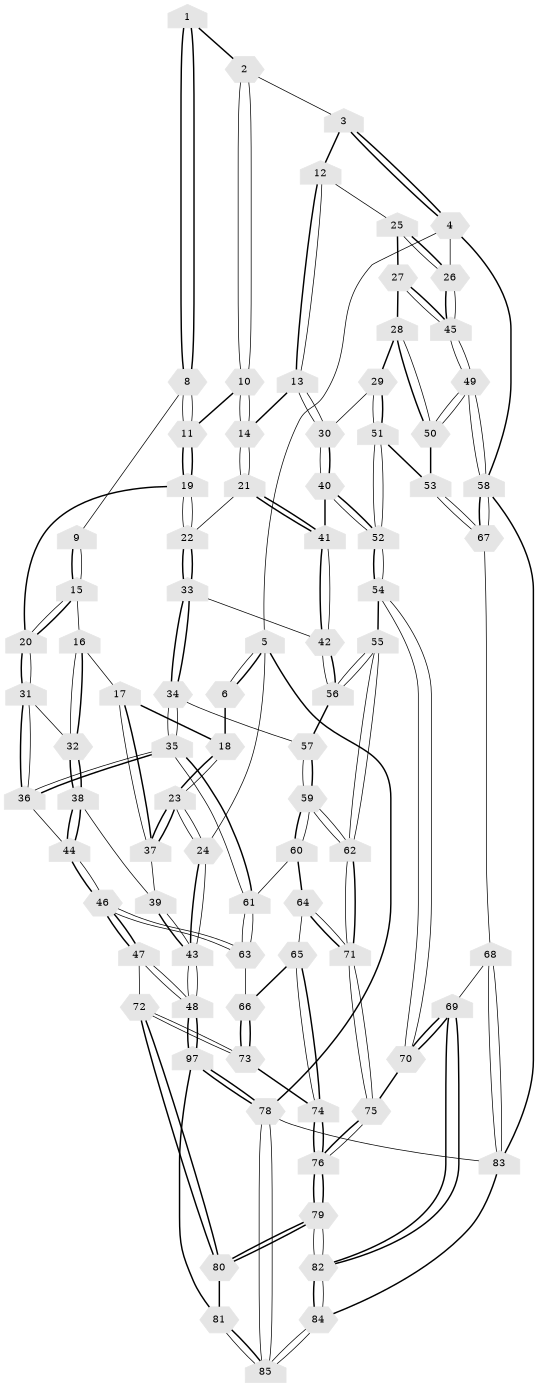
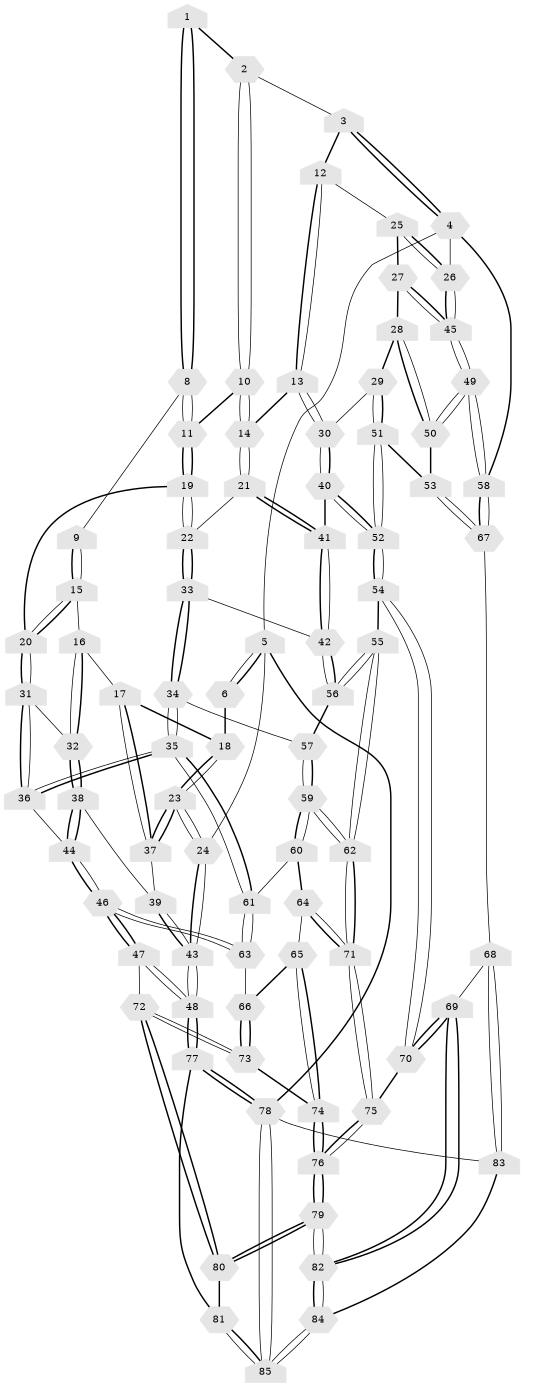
(533, 822) -> none
(193, 1059) -> (193, 1059)
